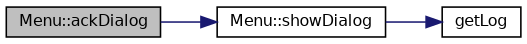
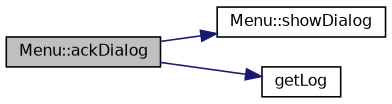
(406, 22) -> (203, 68)
